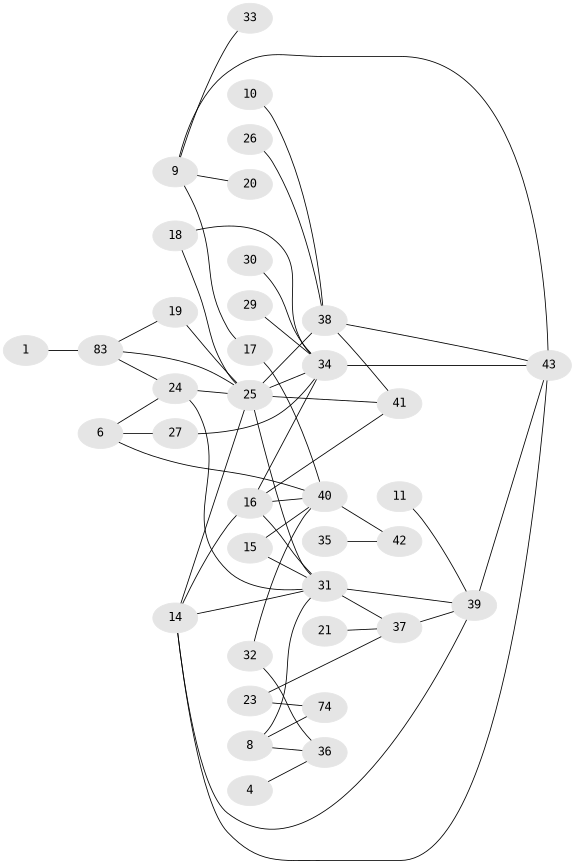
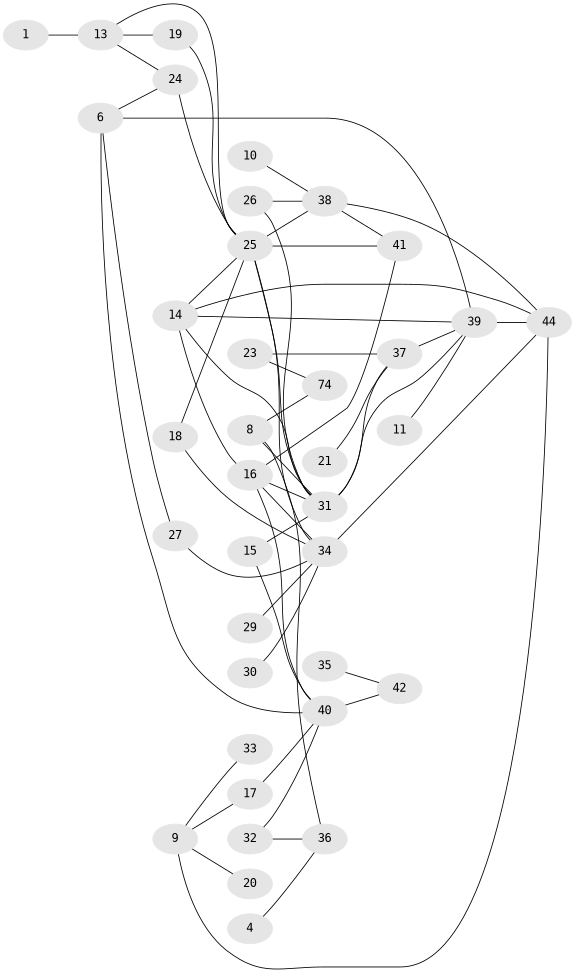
none -> (351, 123)
(100, 350) -> (100, 35)
(549, 365) -> (549, 322)
(204, 513) -> (288, 347)
